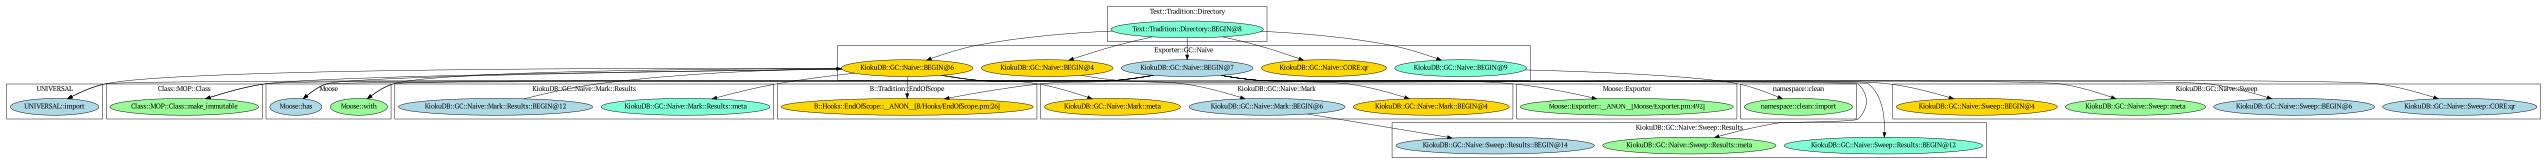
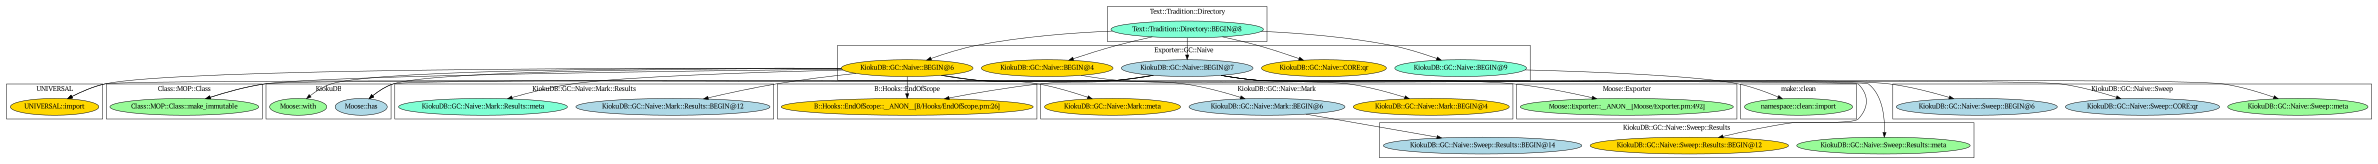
(679, 76) -> (760, 87)
(761, 81) -> none
(329, 89) -> (329, 89)
(907, 89) -> (907, 89)
(1799, 89) -> (1799, 89)
(55, 107) -> (55, 107)
(1977, 107) -> none
(1883, 146) -> (1689, 146)
